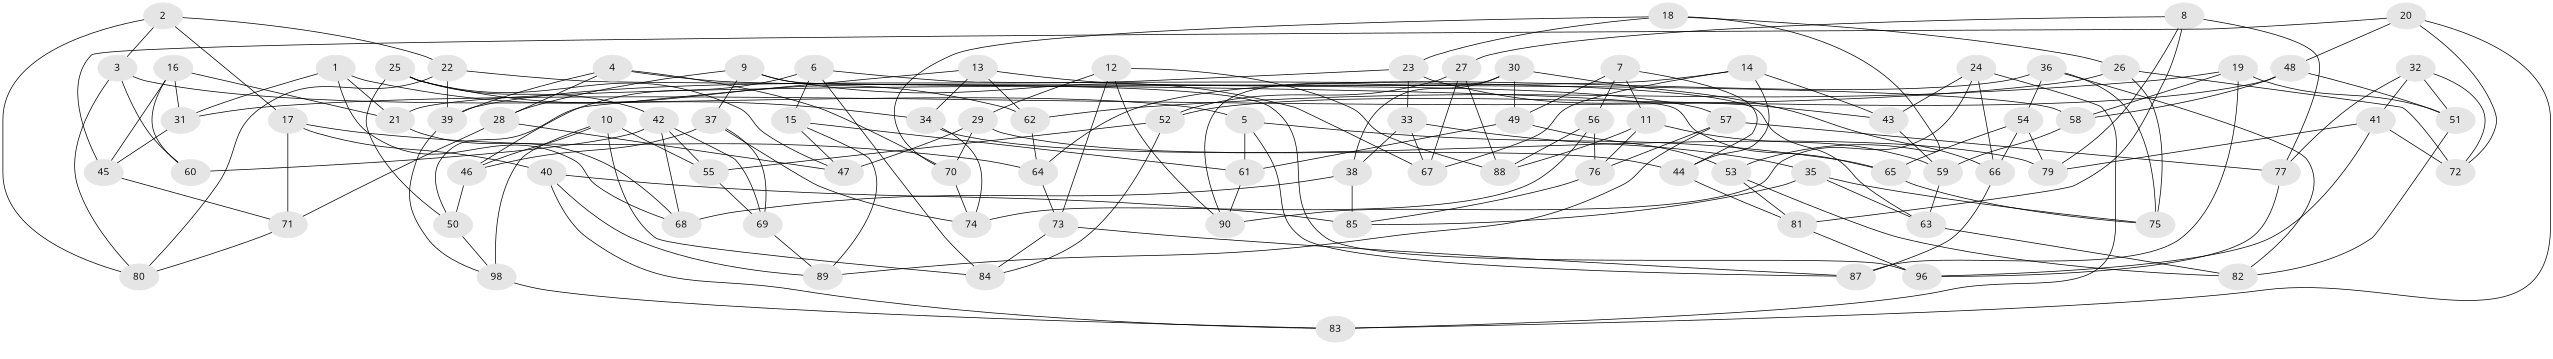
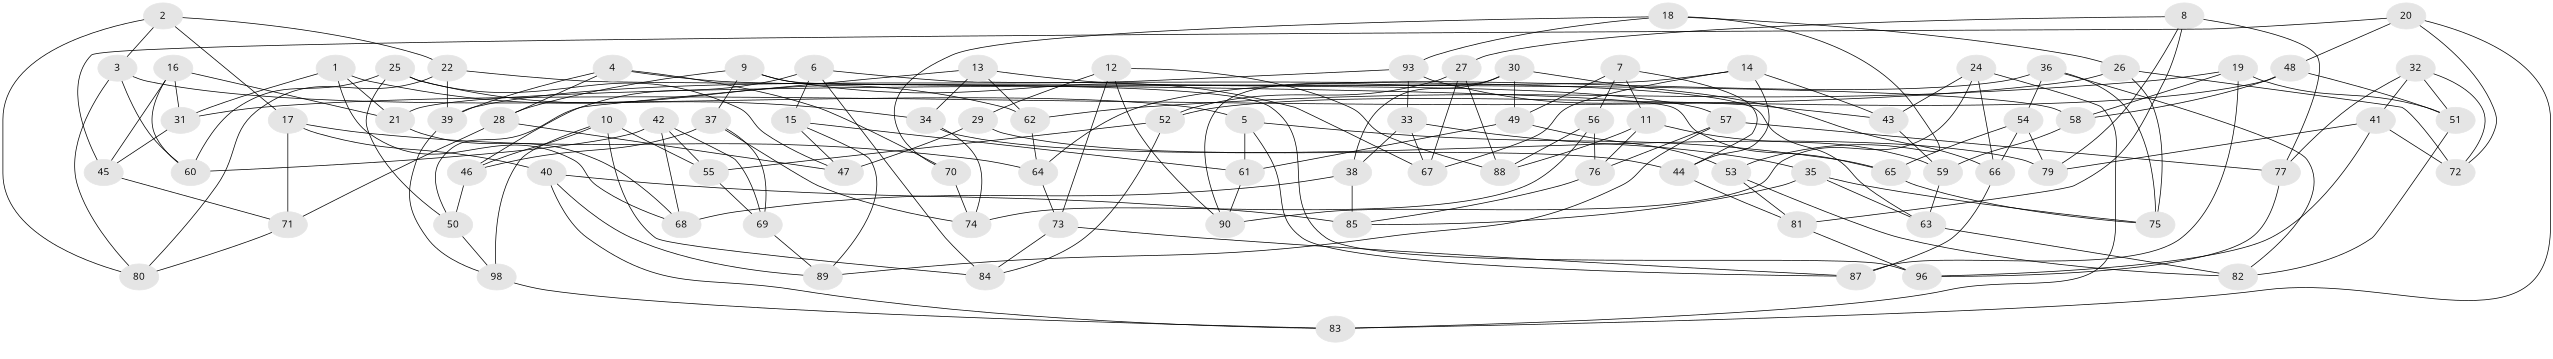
(1409, 68) -> (1409, 68)
(527, 94) -> (284, 90)
(963, 149) -> none
